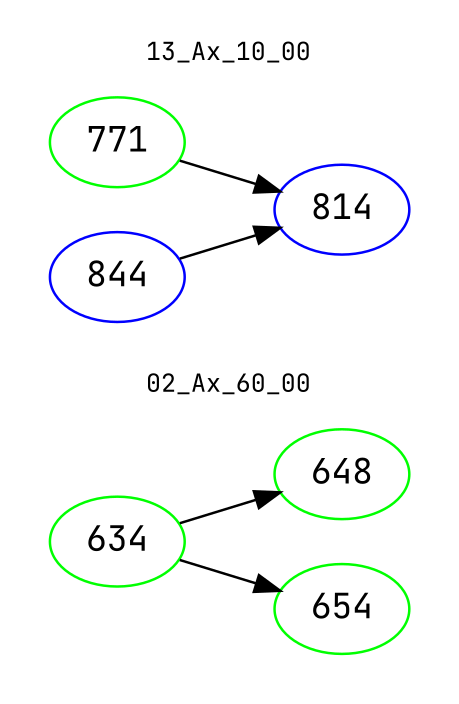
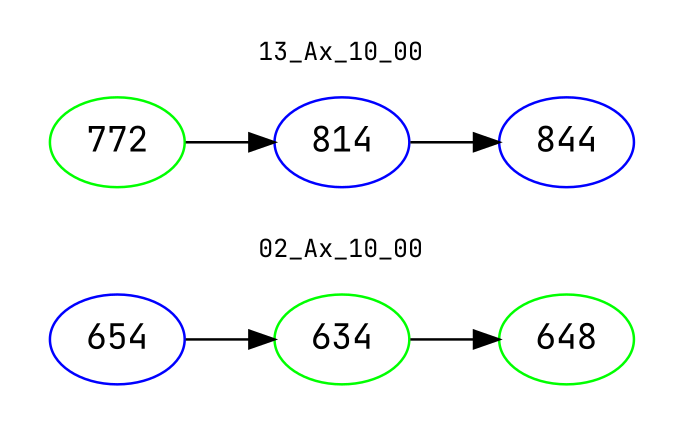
(117, 142) -> (117, 142)
(218, 247) -> (442, 142)
(230, 386) -> (342, 251)
(218, 572) -> (217, 339)
(342, 609) -> (117, 339)
